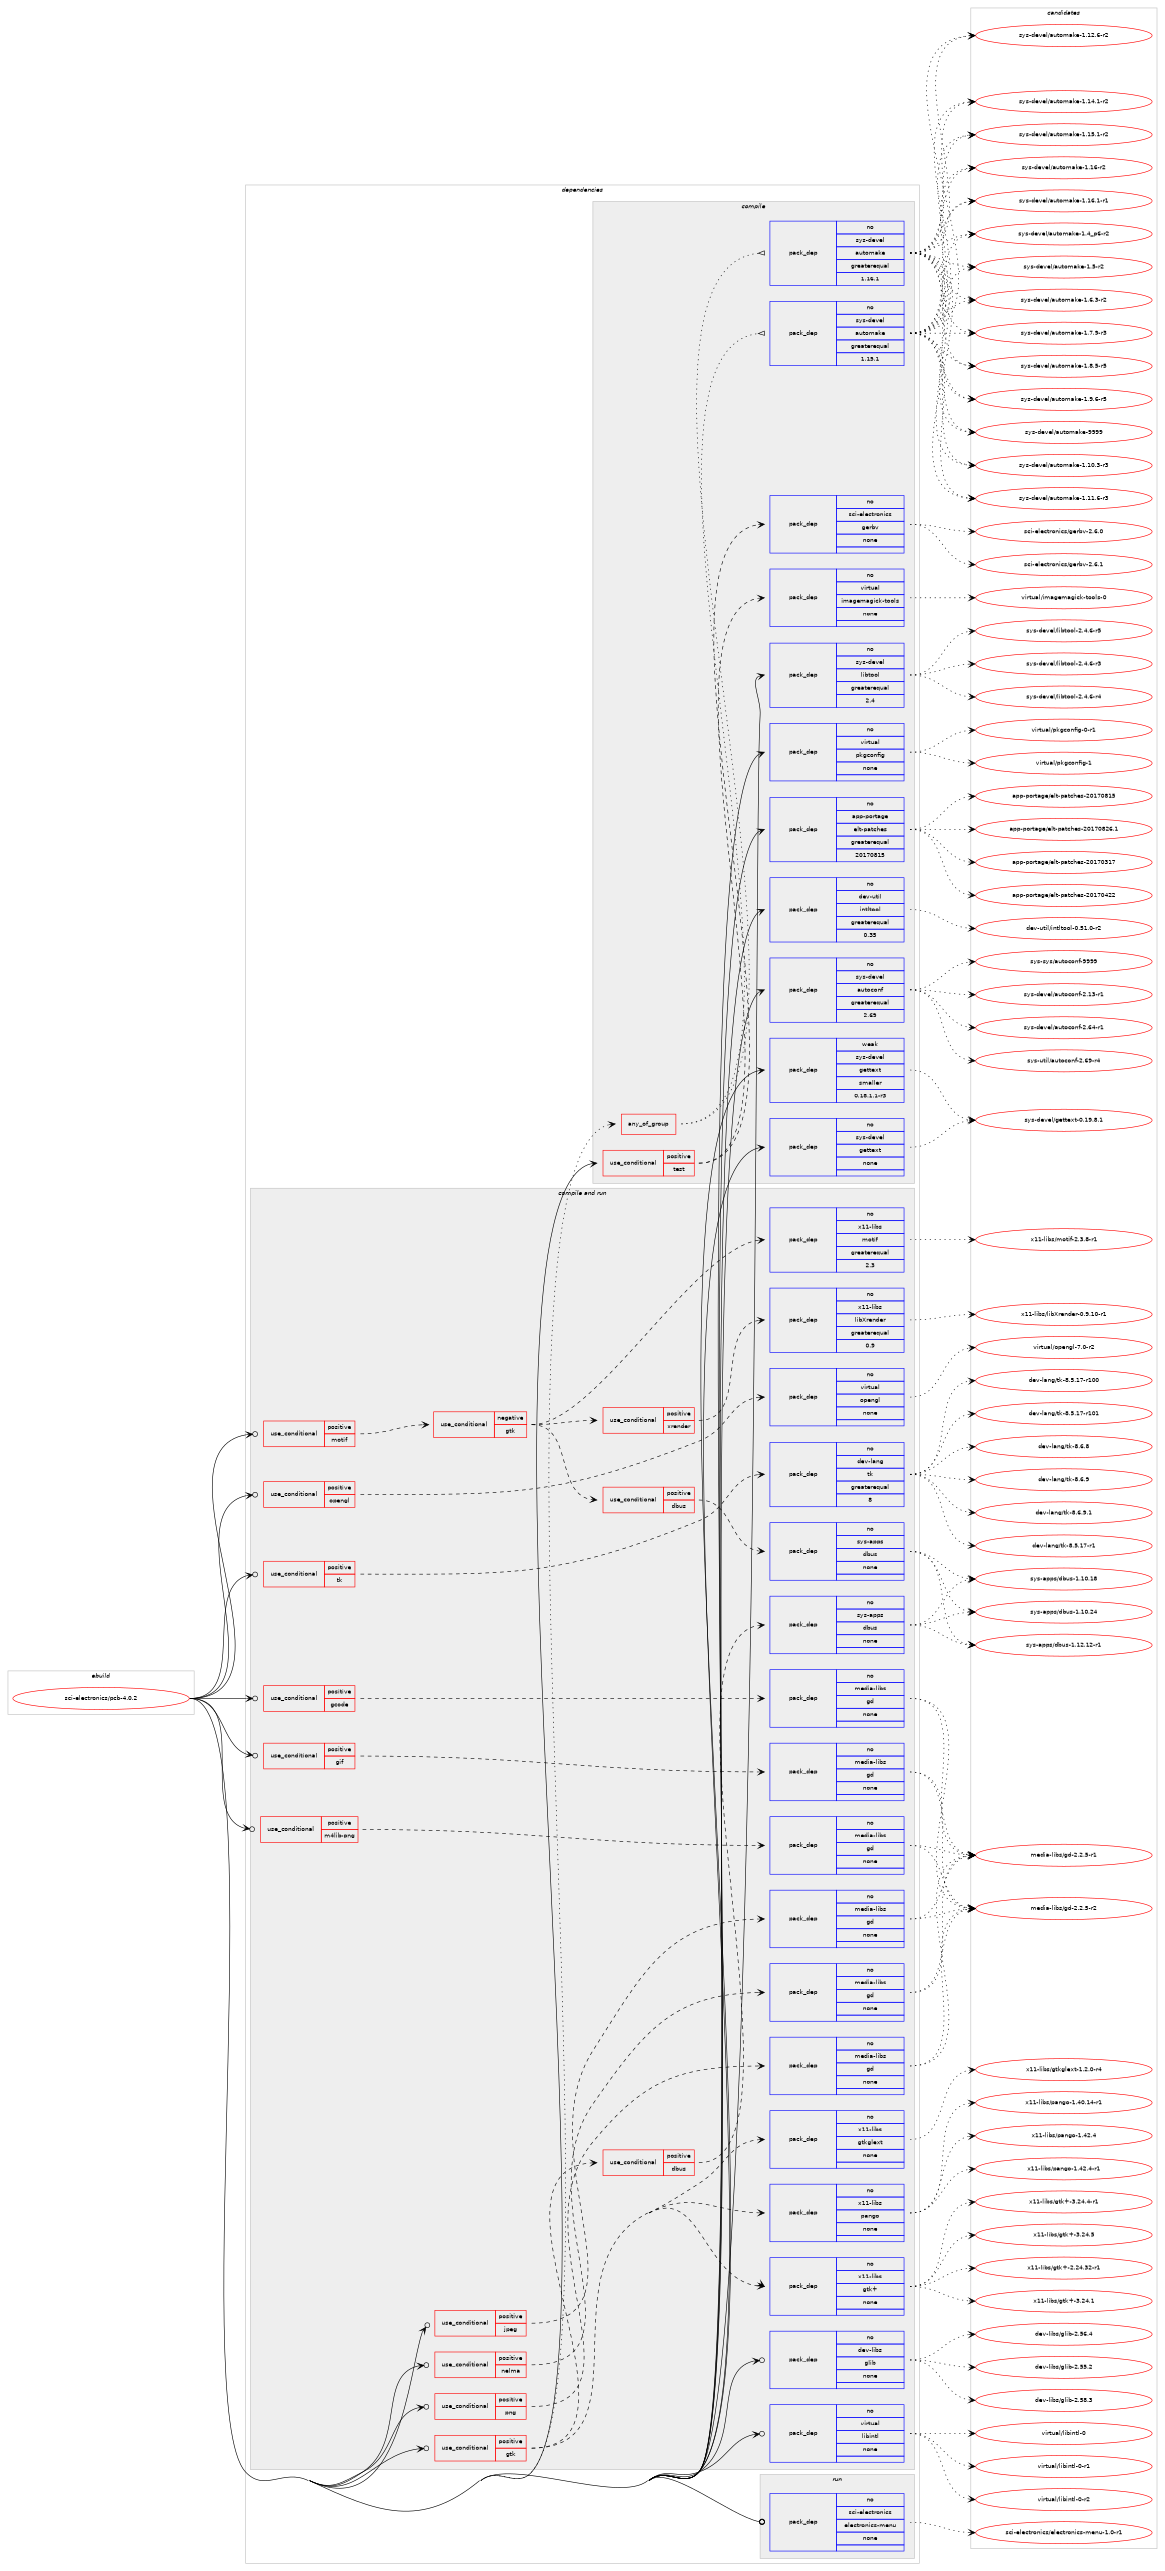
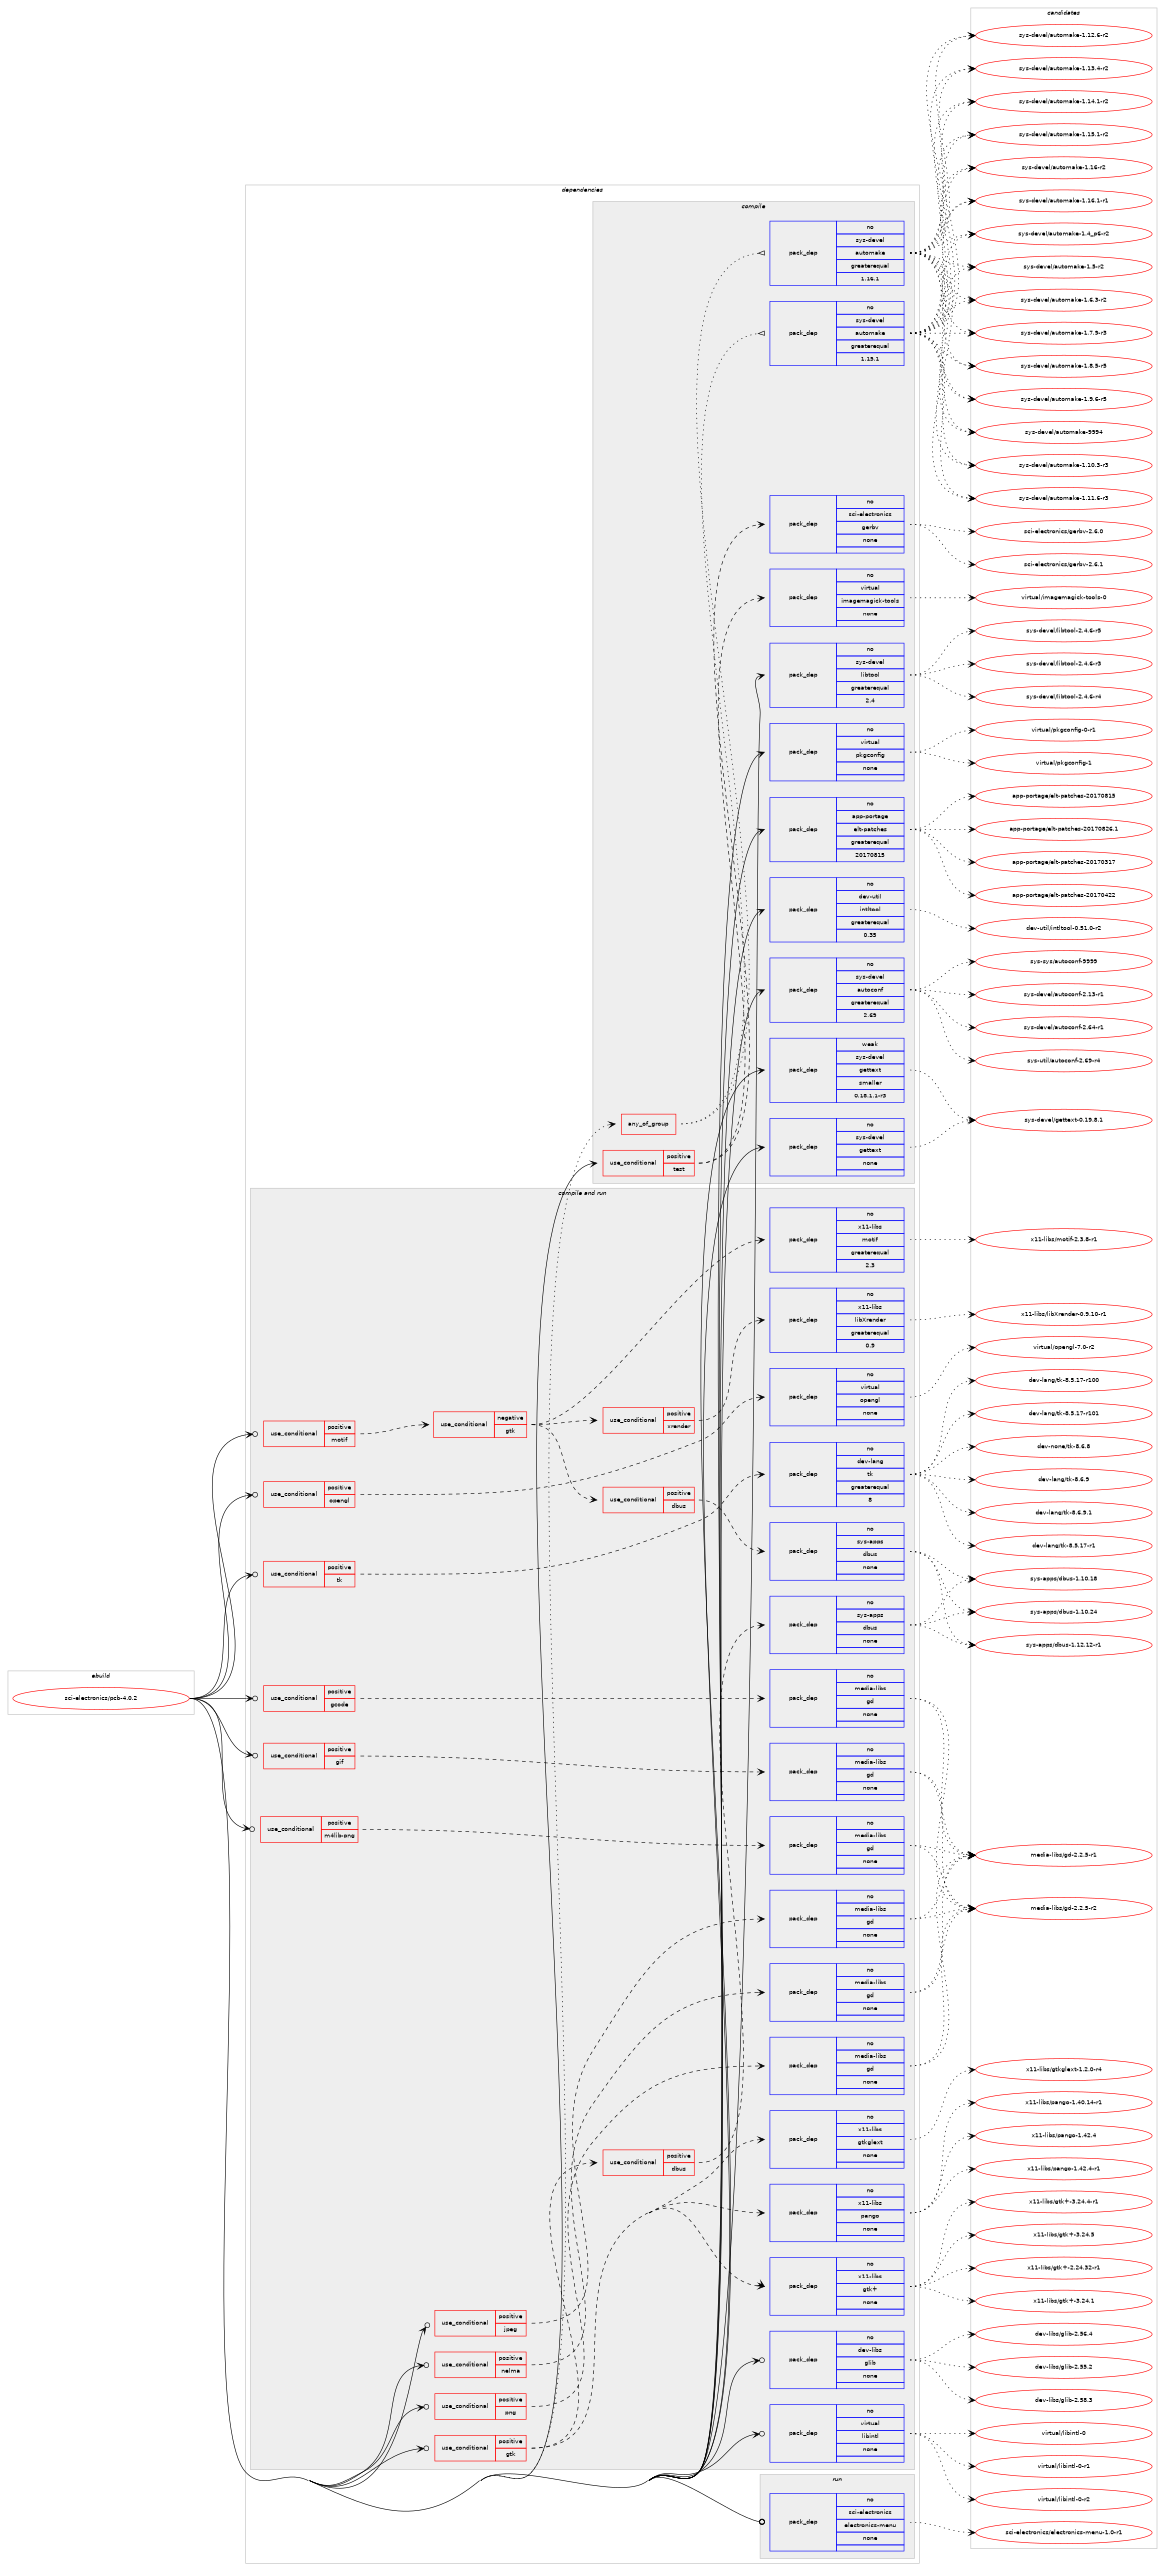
none -> (1064, 69)
(1064, 432) -> (1064, 432)
(1064, 1447) -> (1064, 1447)
